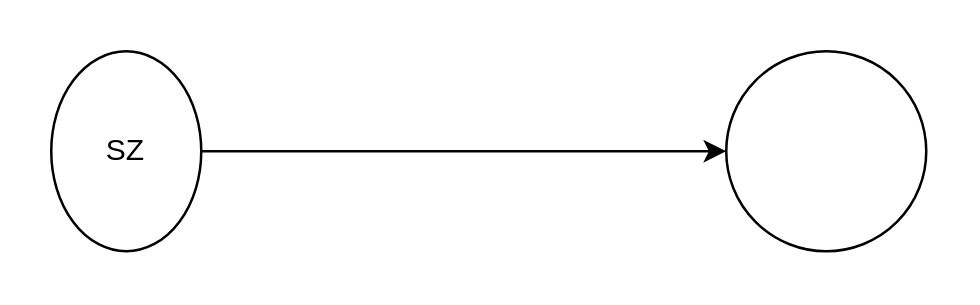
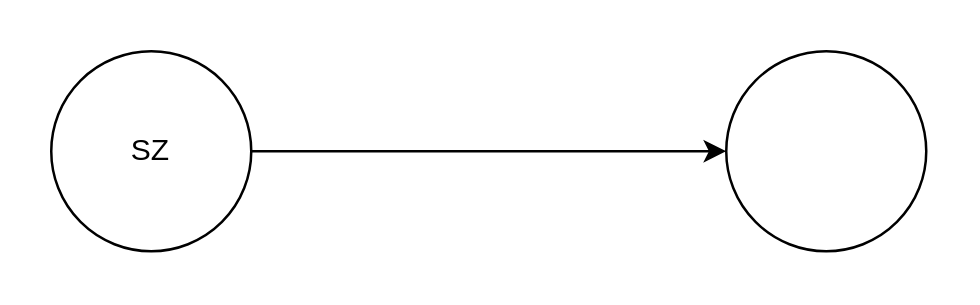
(126, 151) -> (151, 151)
